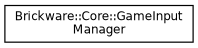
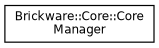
(99, 24) -> (79, 24)
